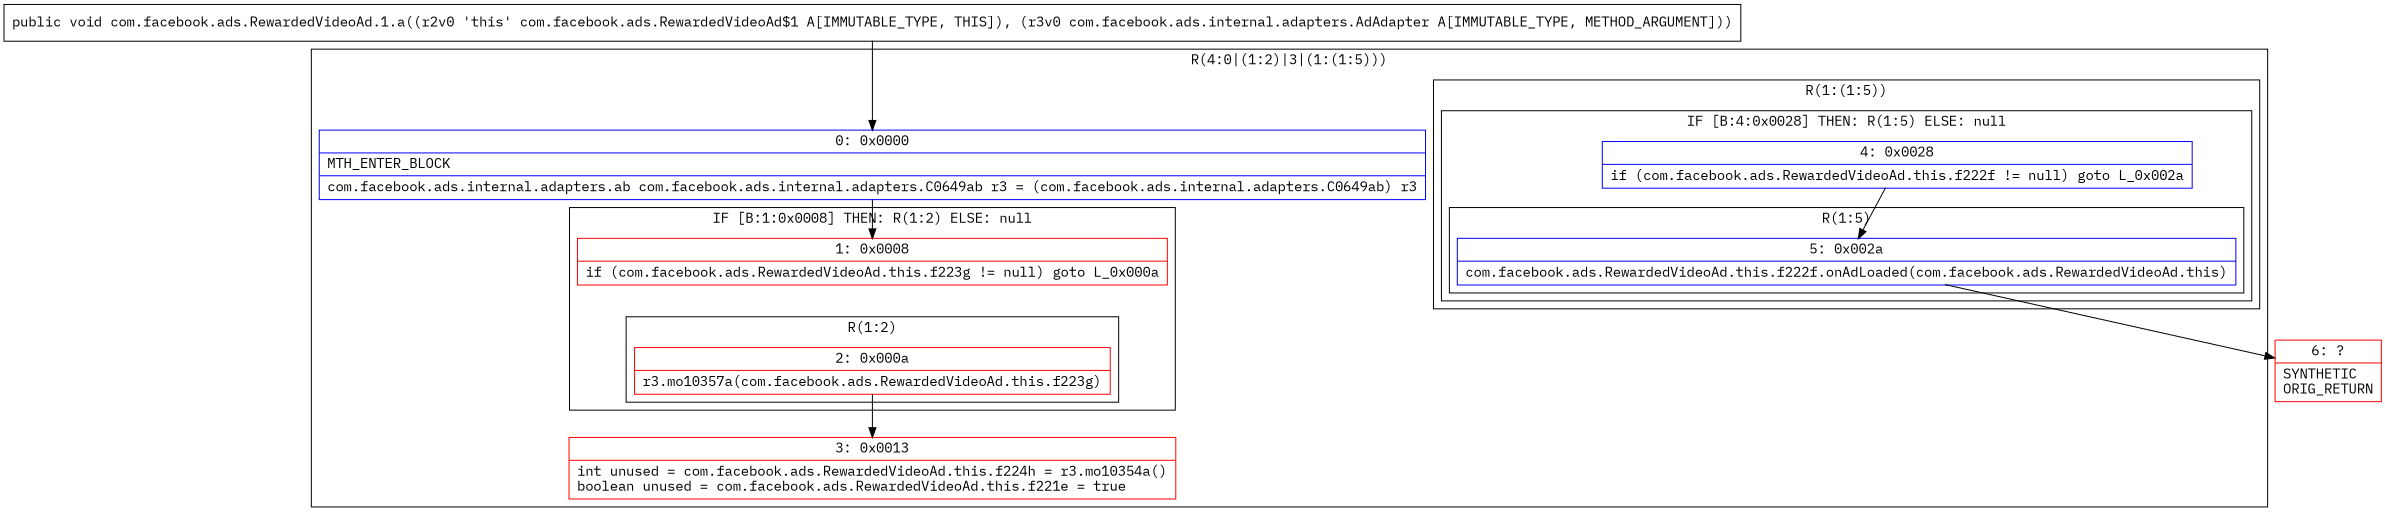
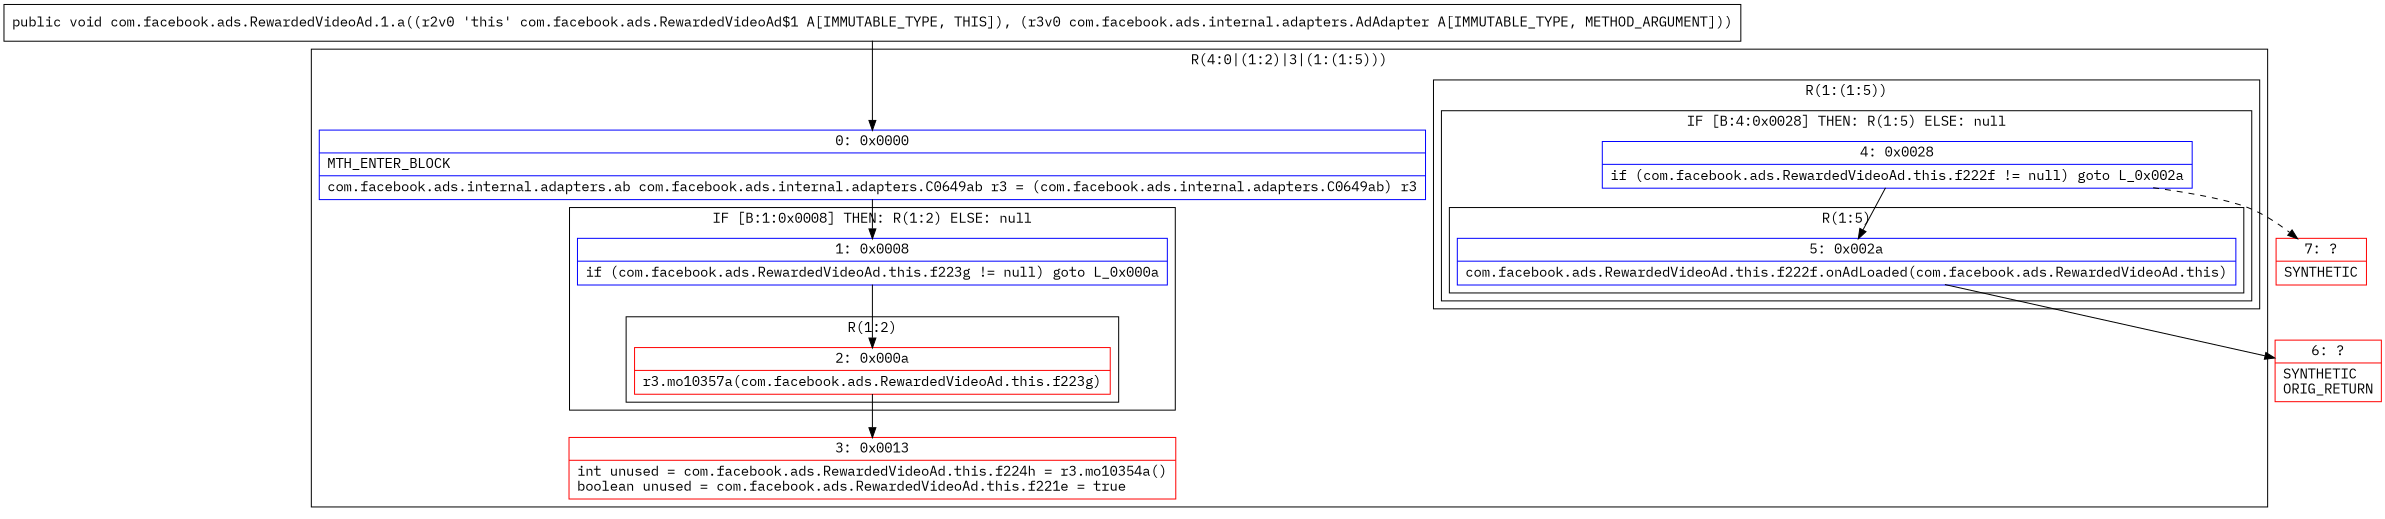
(872, 262) -> (872, 262)
none -> (2321, 262)
none -> (872, 310)
